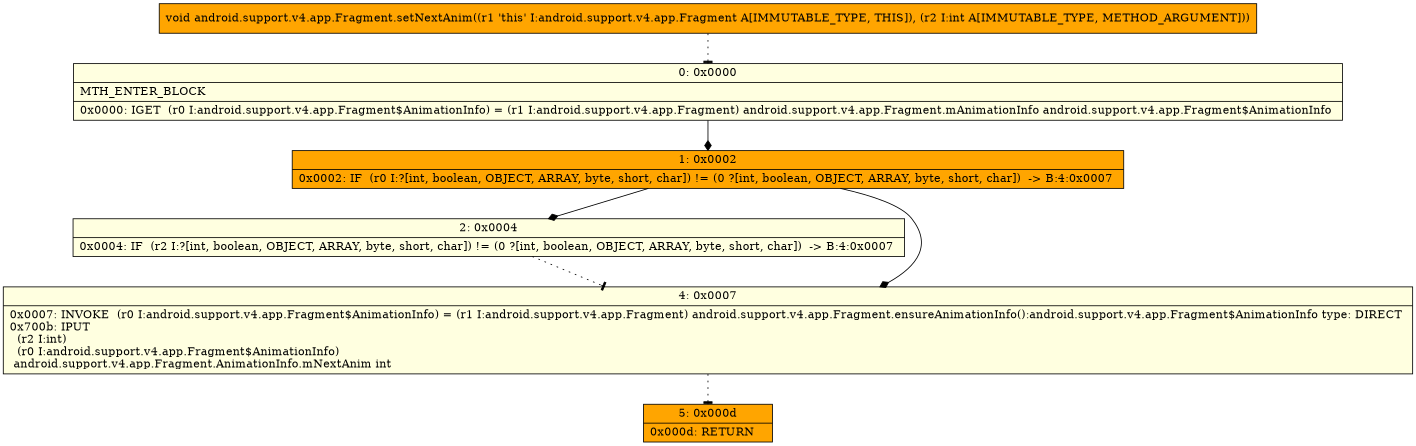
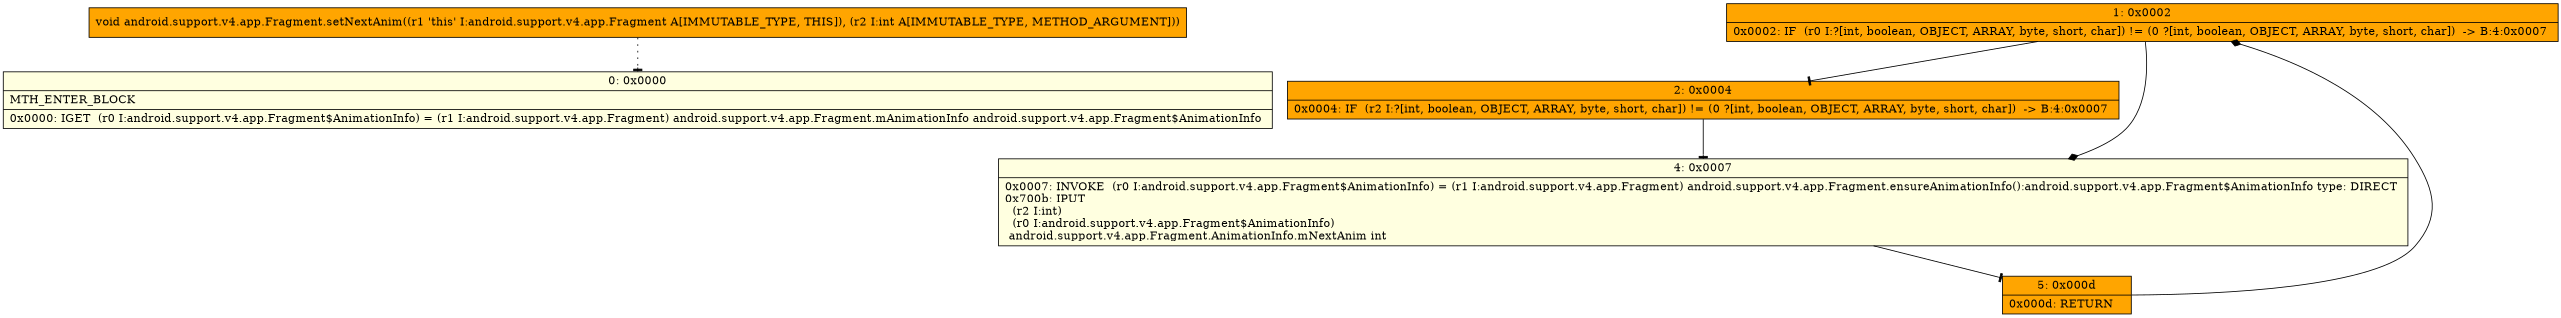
(708, 130) -> (2420, 240)
(603, 202) -> (1925, 61)
(489, 238) -> (1703, 100)
(567, 271) -> (1703, 137)
(708, 387) -> (1936, 261)
